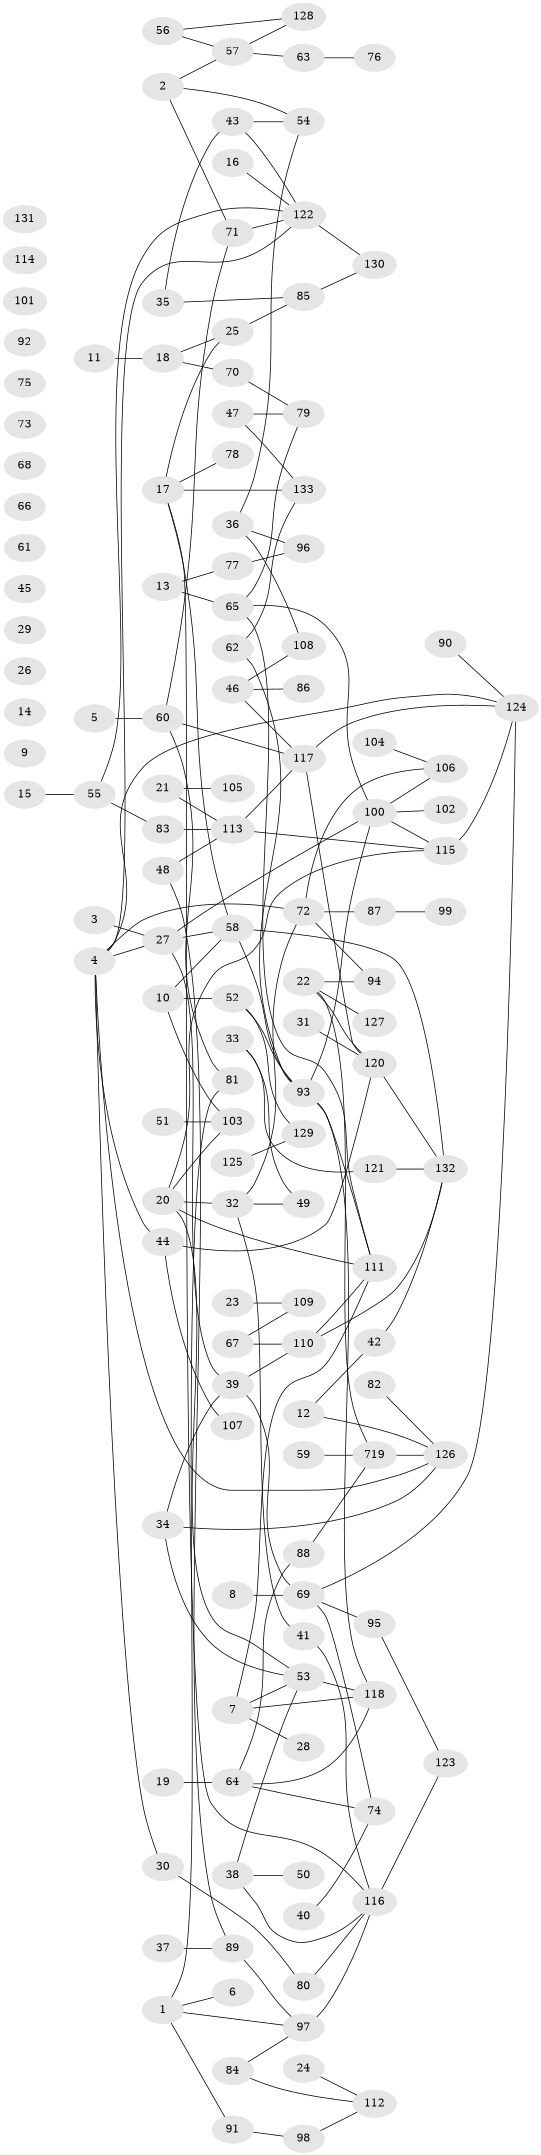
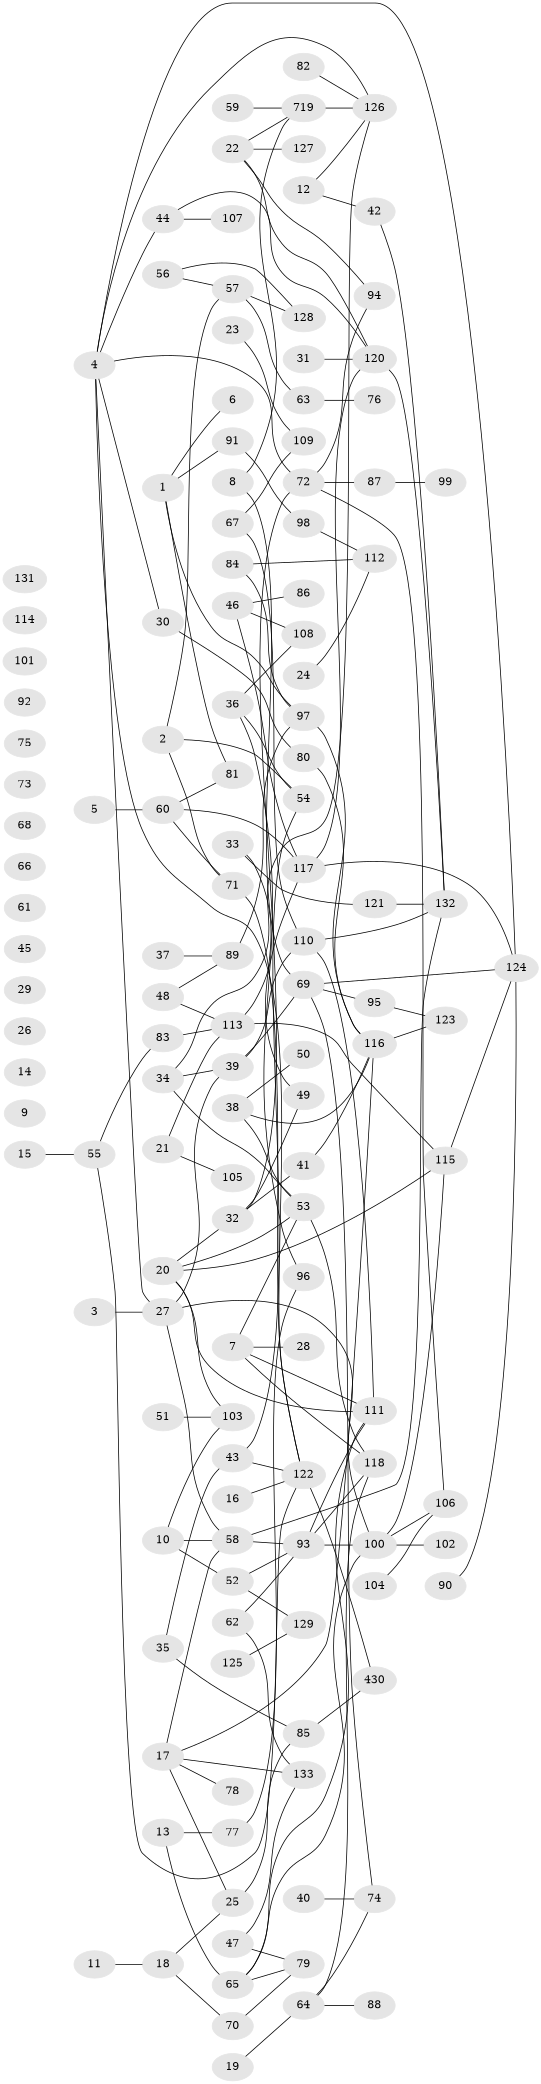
(375, 265) -> (375, 1681)
(339, 1505) -> (268, 296)
